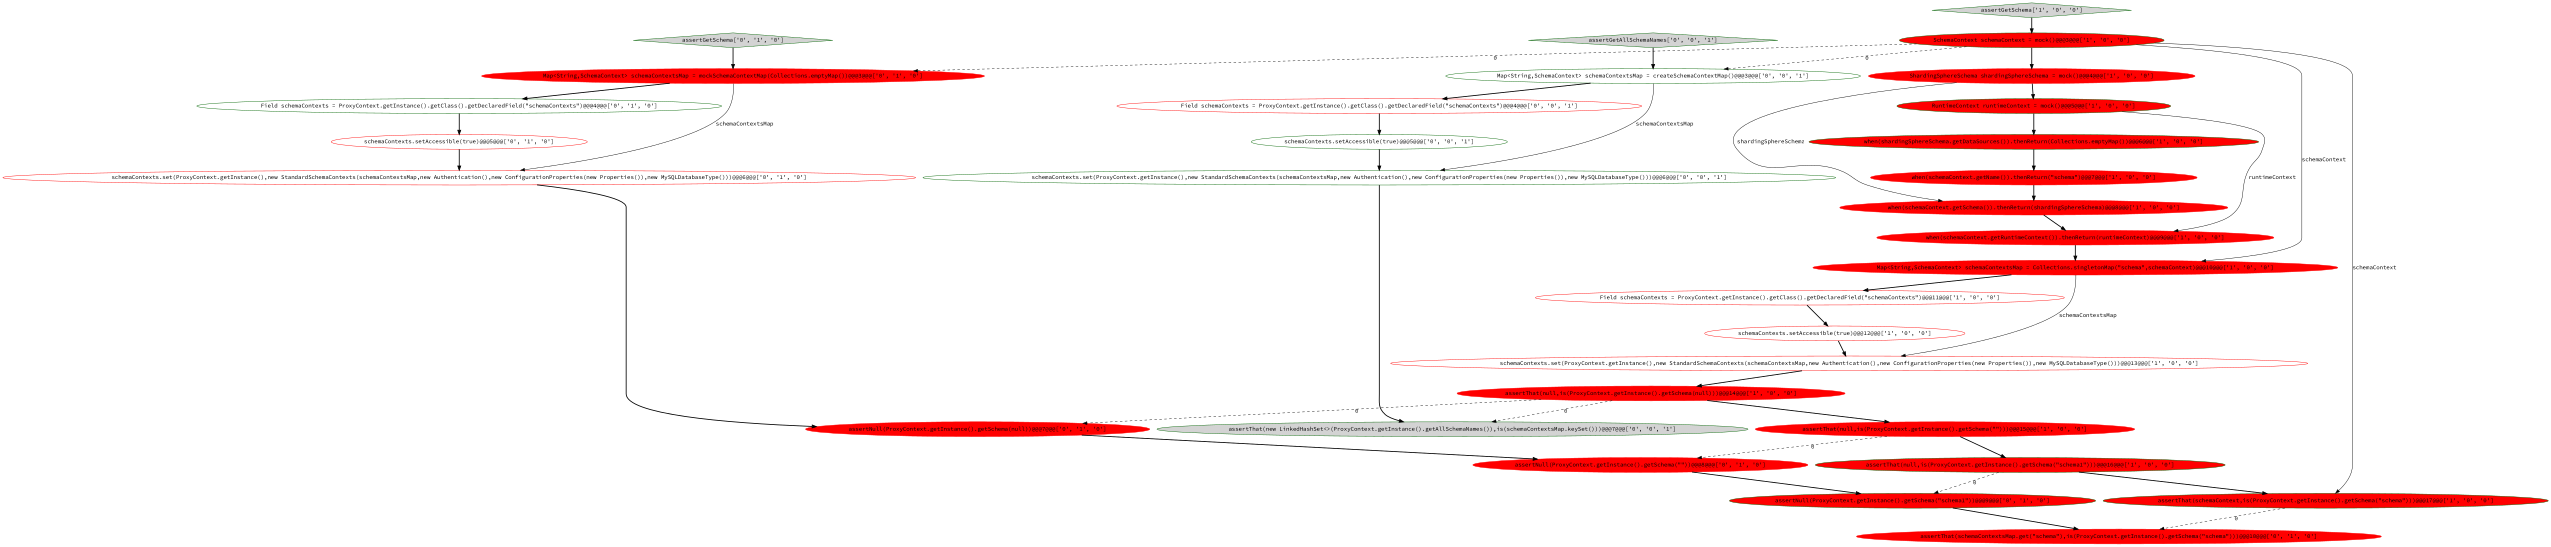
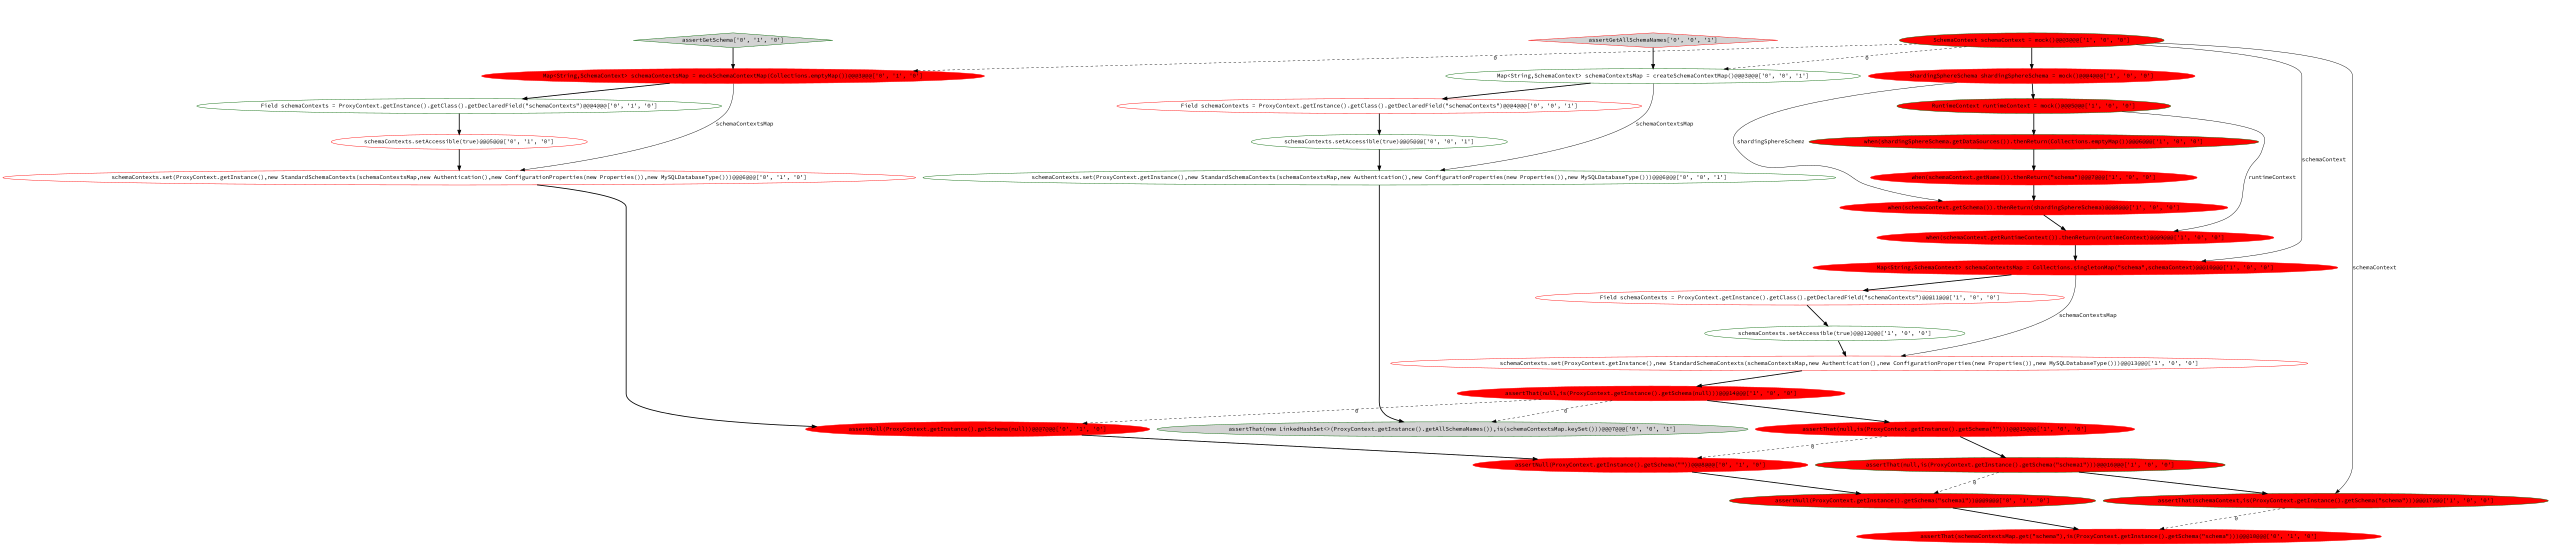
(2032, 10) -> none
(1653, 40) -> (1653, 40)
(1835, 333) -> (1835, 333)
